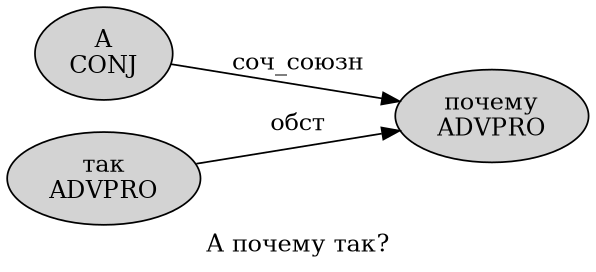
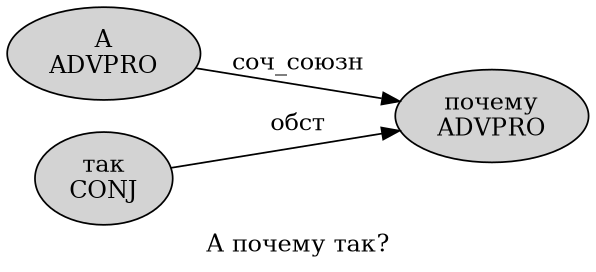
(104, 54) -> (104, 54)
(104, 178) -> (104, 178)
